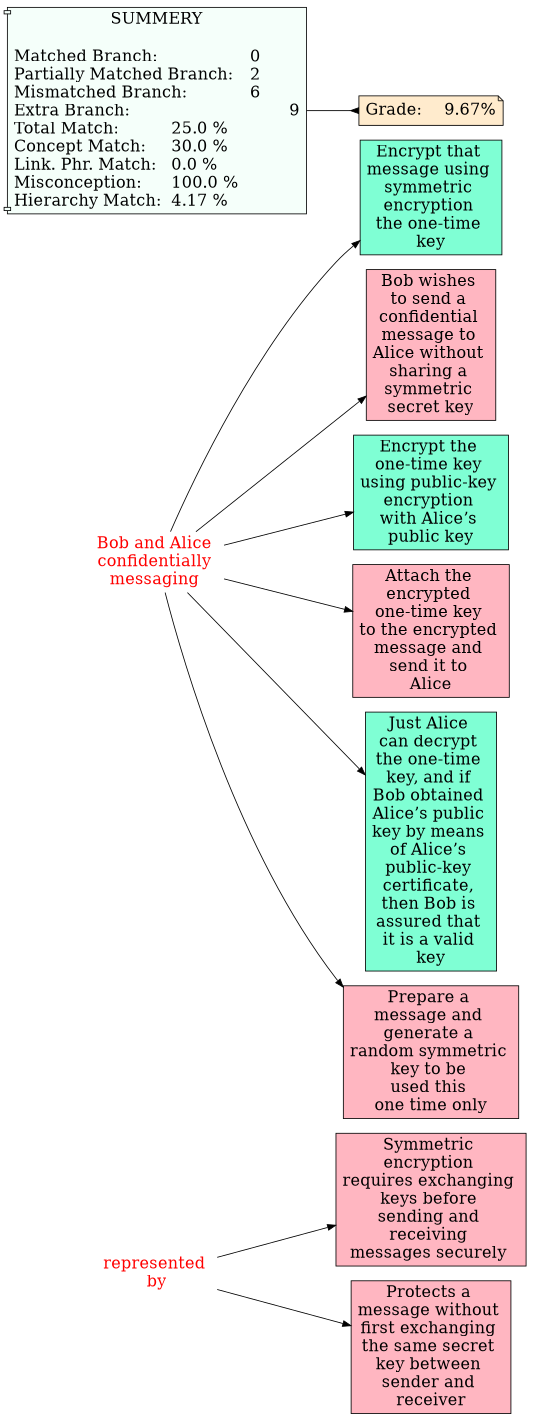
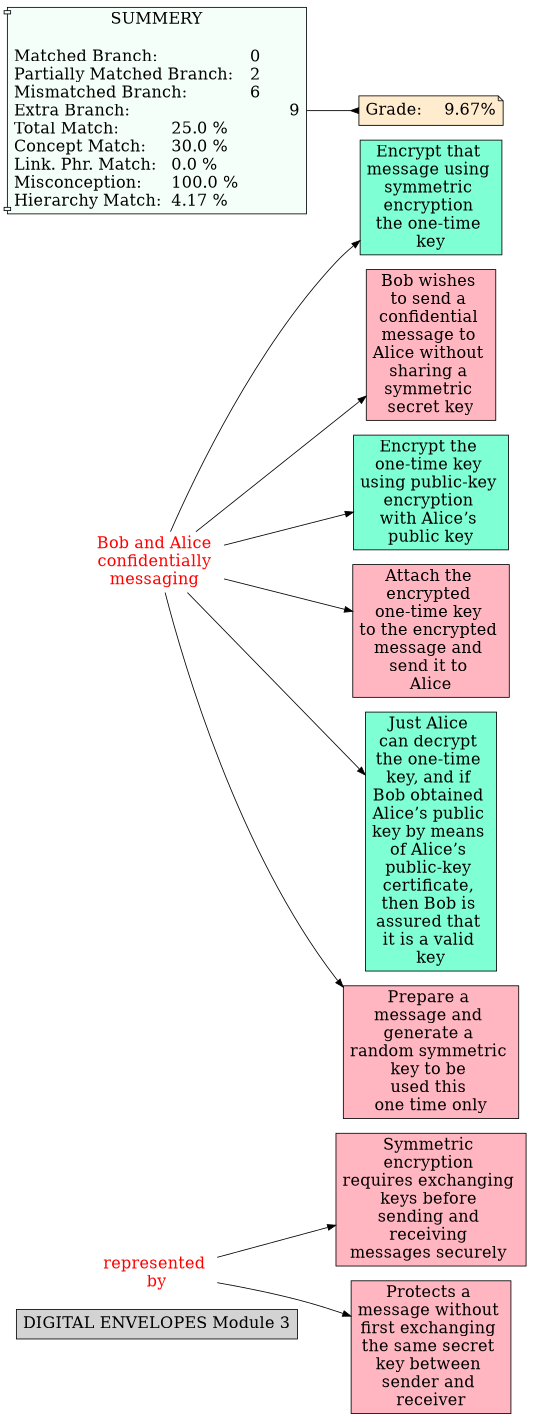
none -> (157, 1324)
